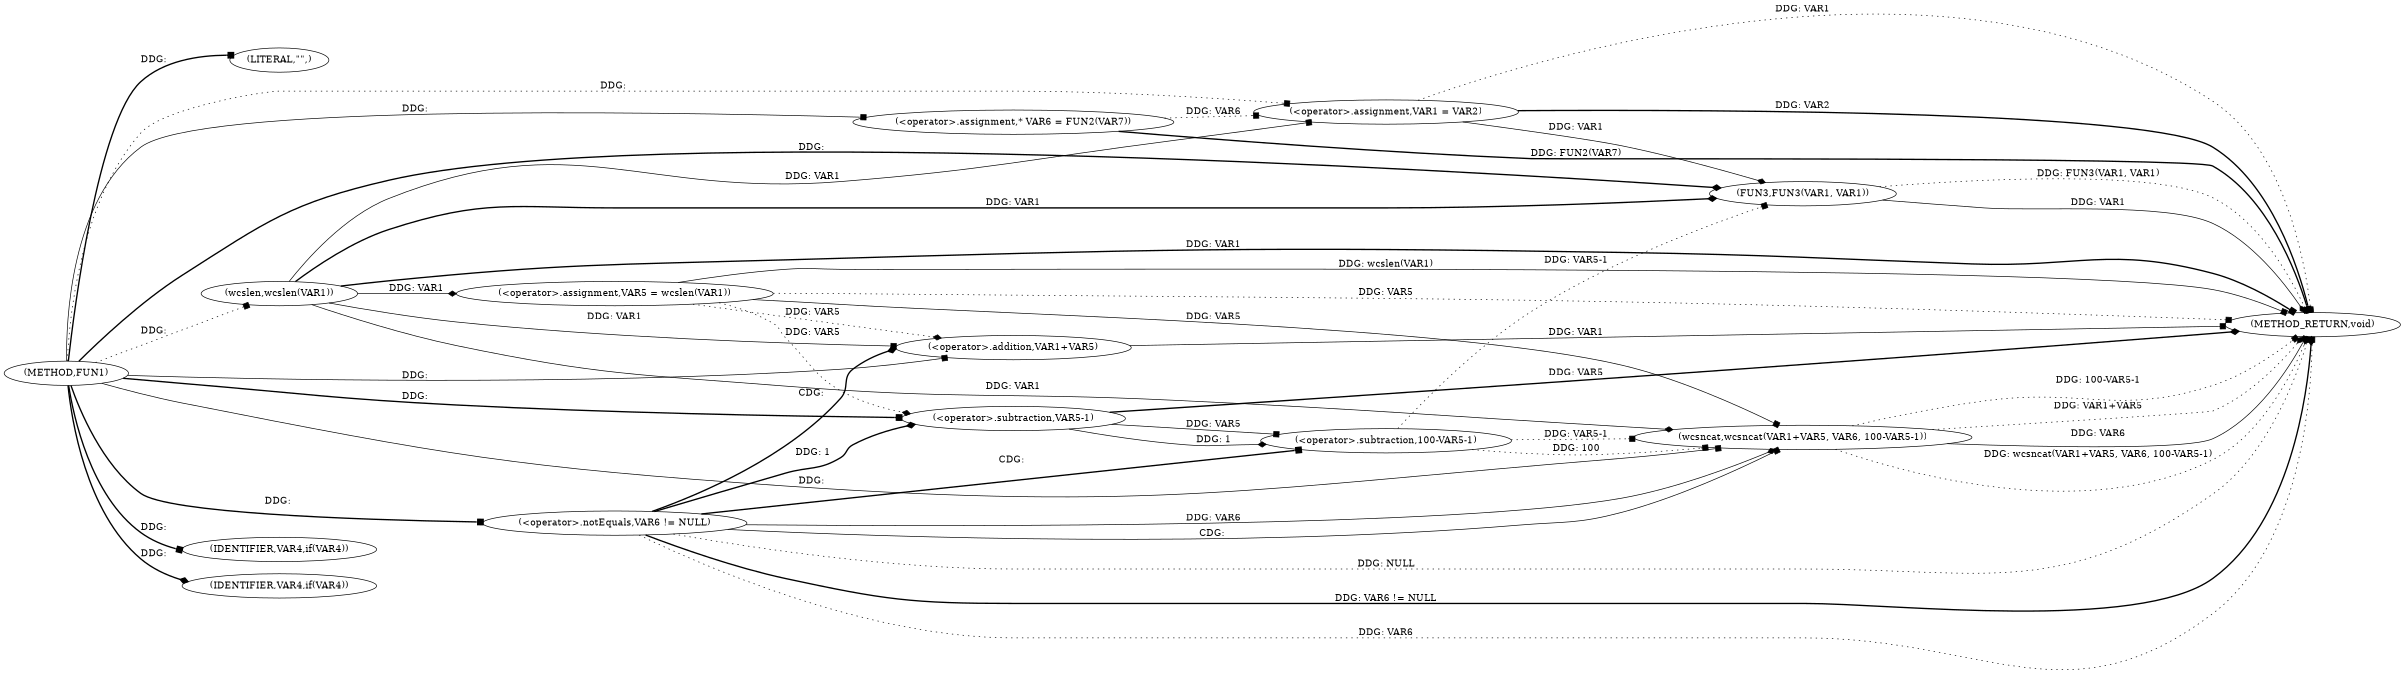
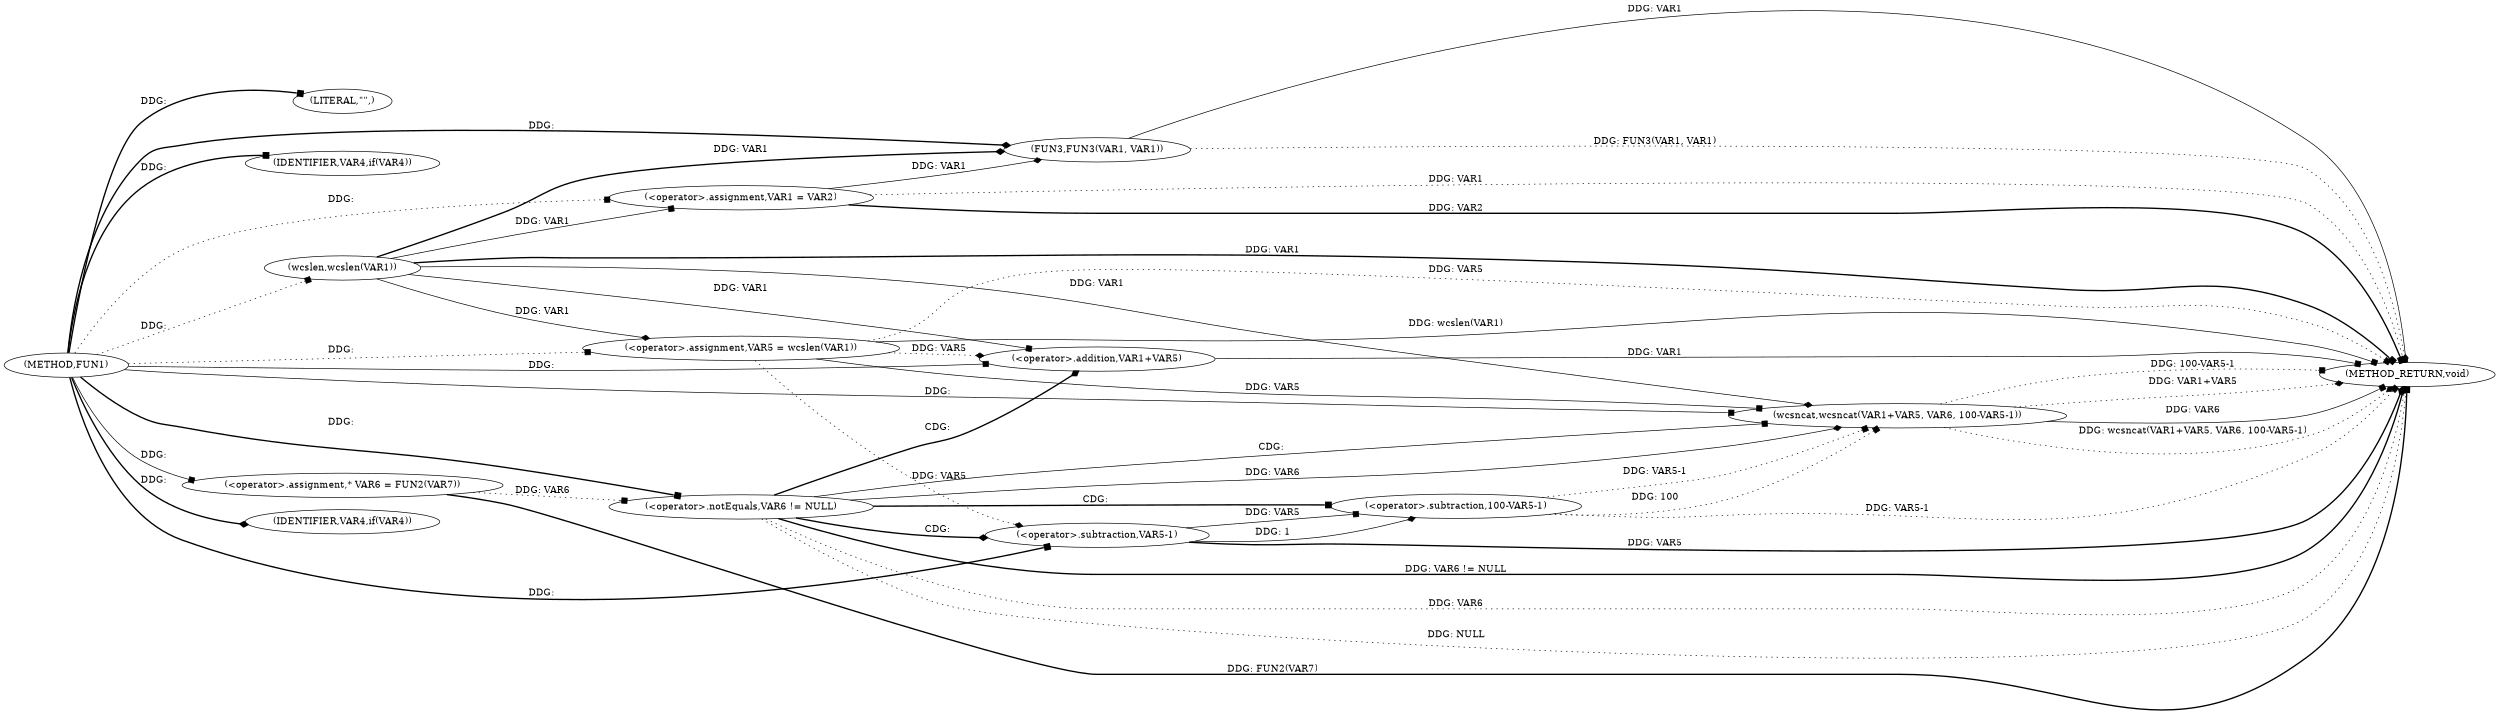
(1208, 117) -> (547, 496)
(1563, 292) -> (1989, 519)
none -> (356, 358)
(813, 453) -> (939, 530)
